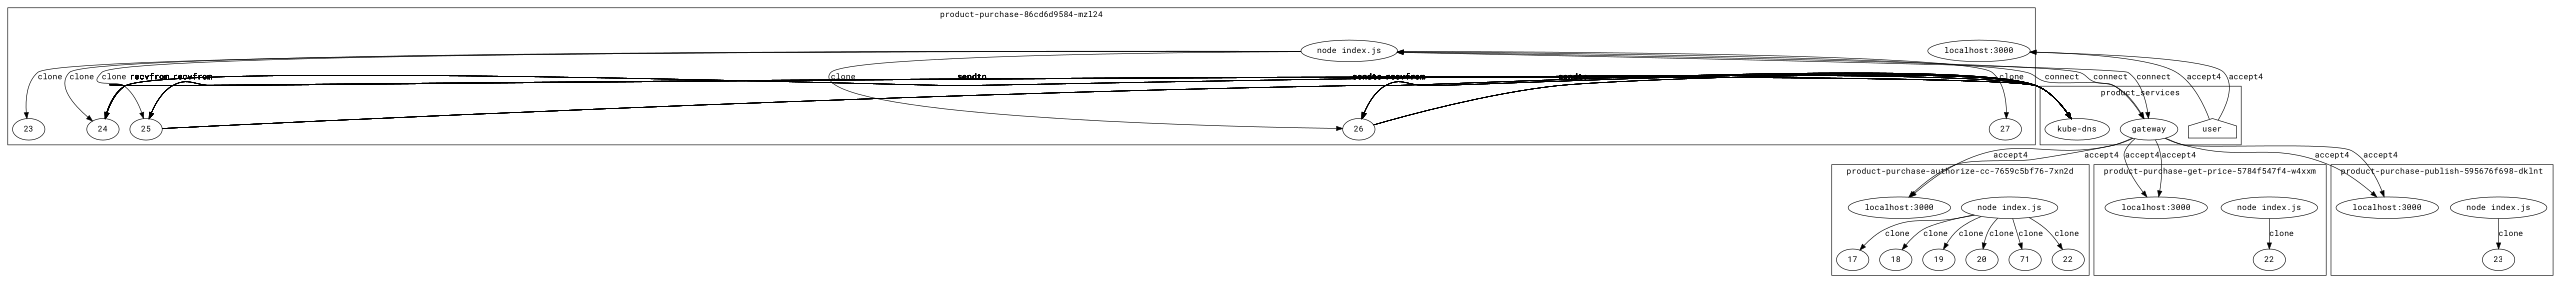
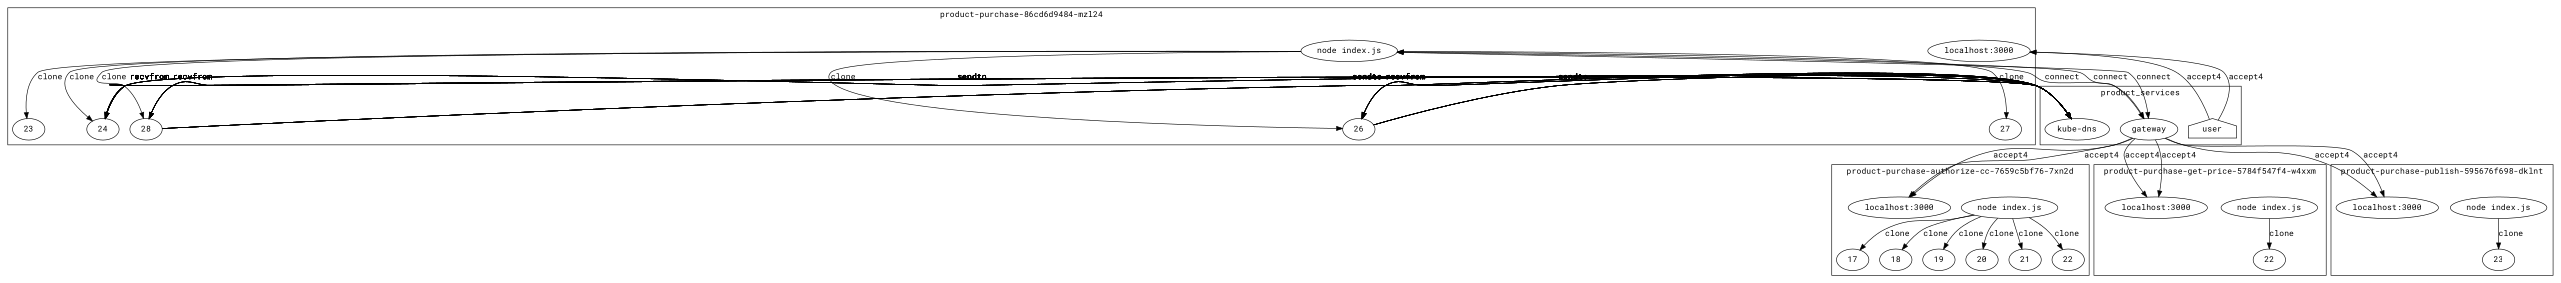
(1022, 15) -> (1022, 15)
(146, 129) -> (146, 129)
(2025, 260) -> (2025, 260)
